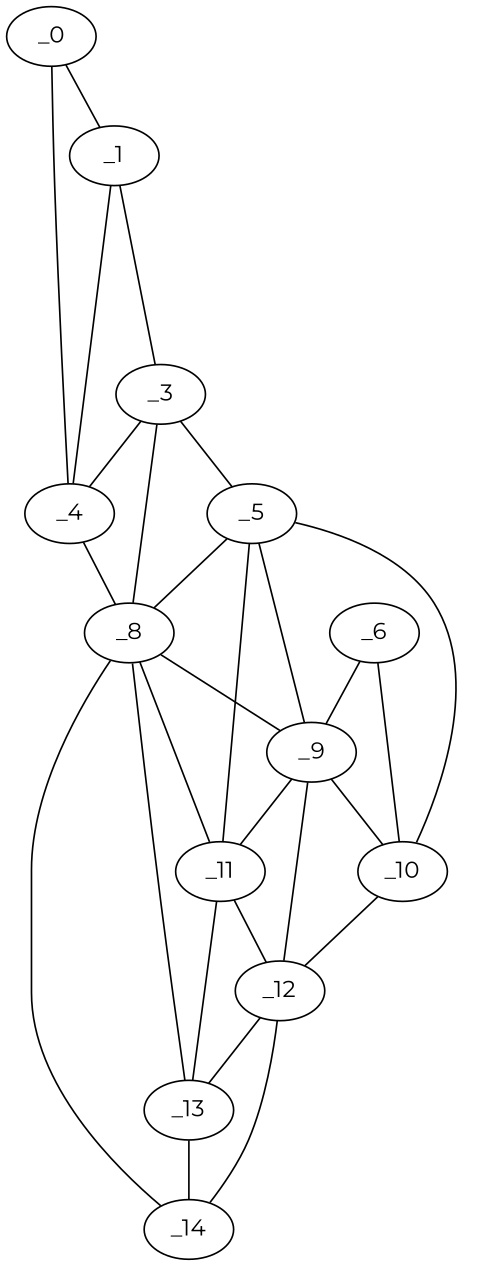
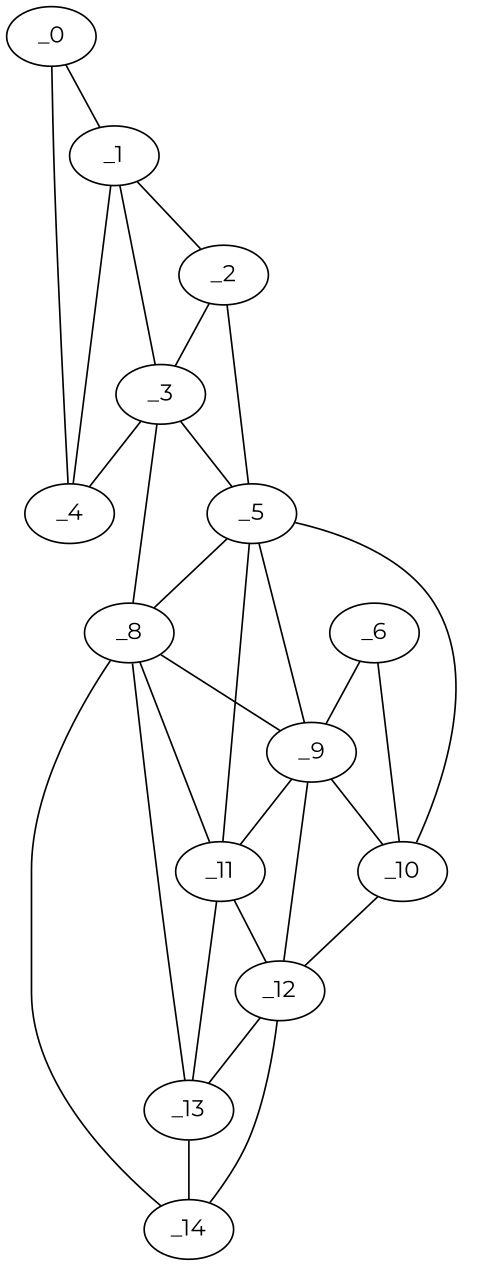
none -> (224, 275)
(99, 573) -> none
